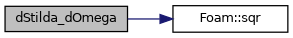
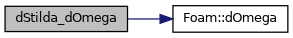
(230, 19) -> (230, 19)
